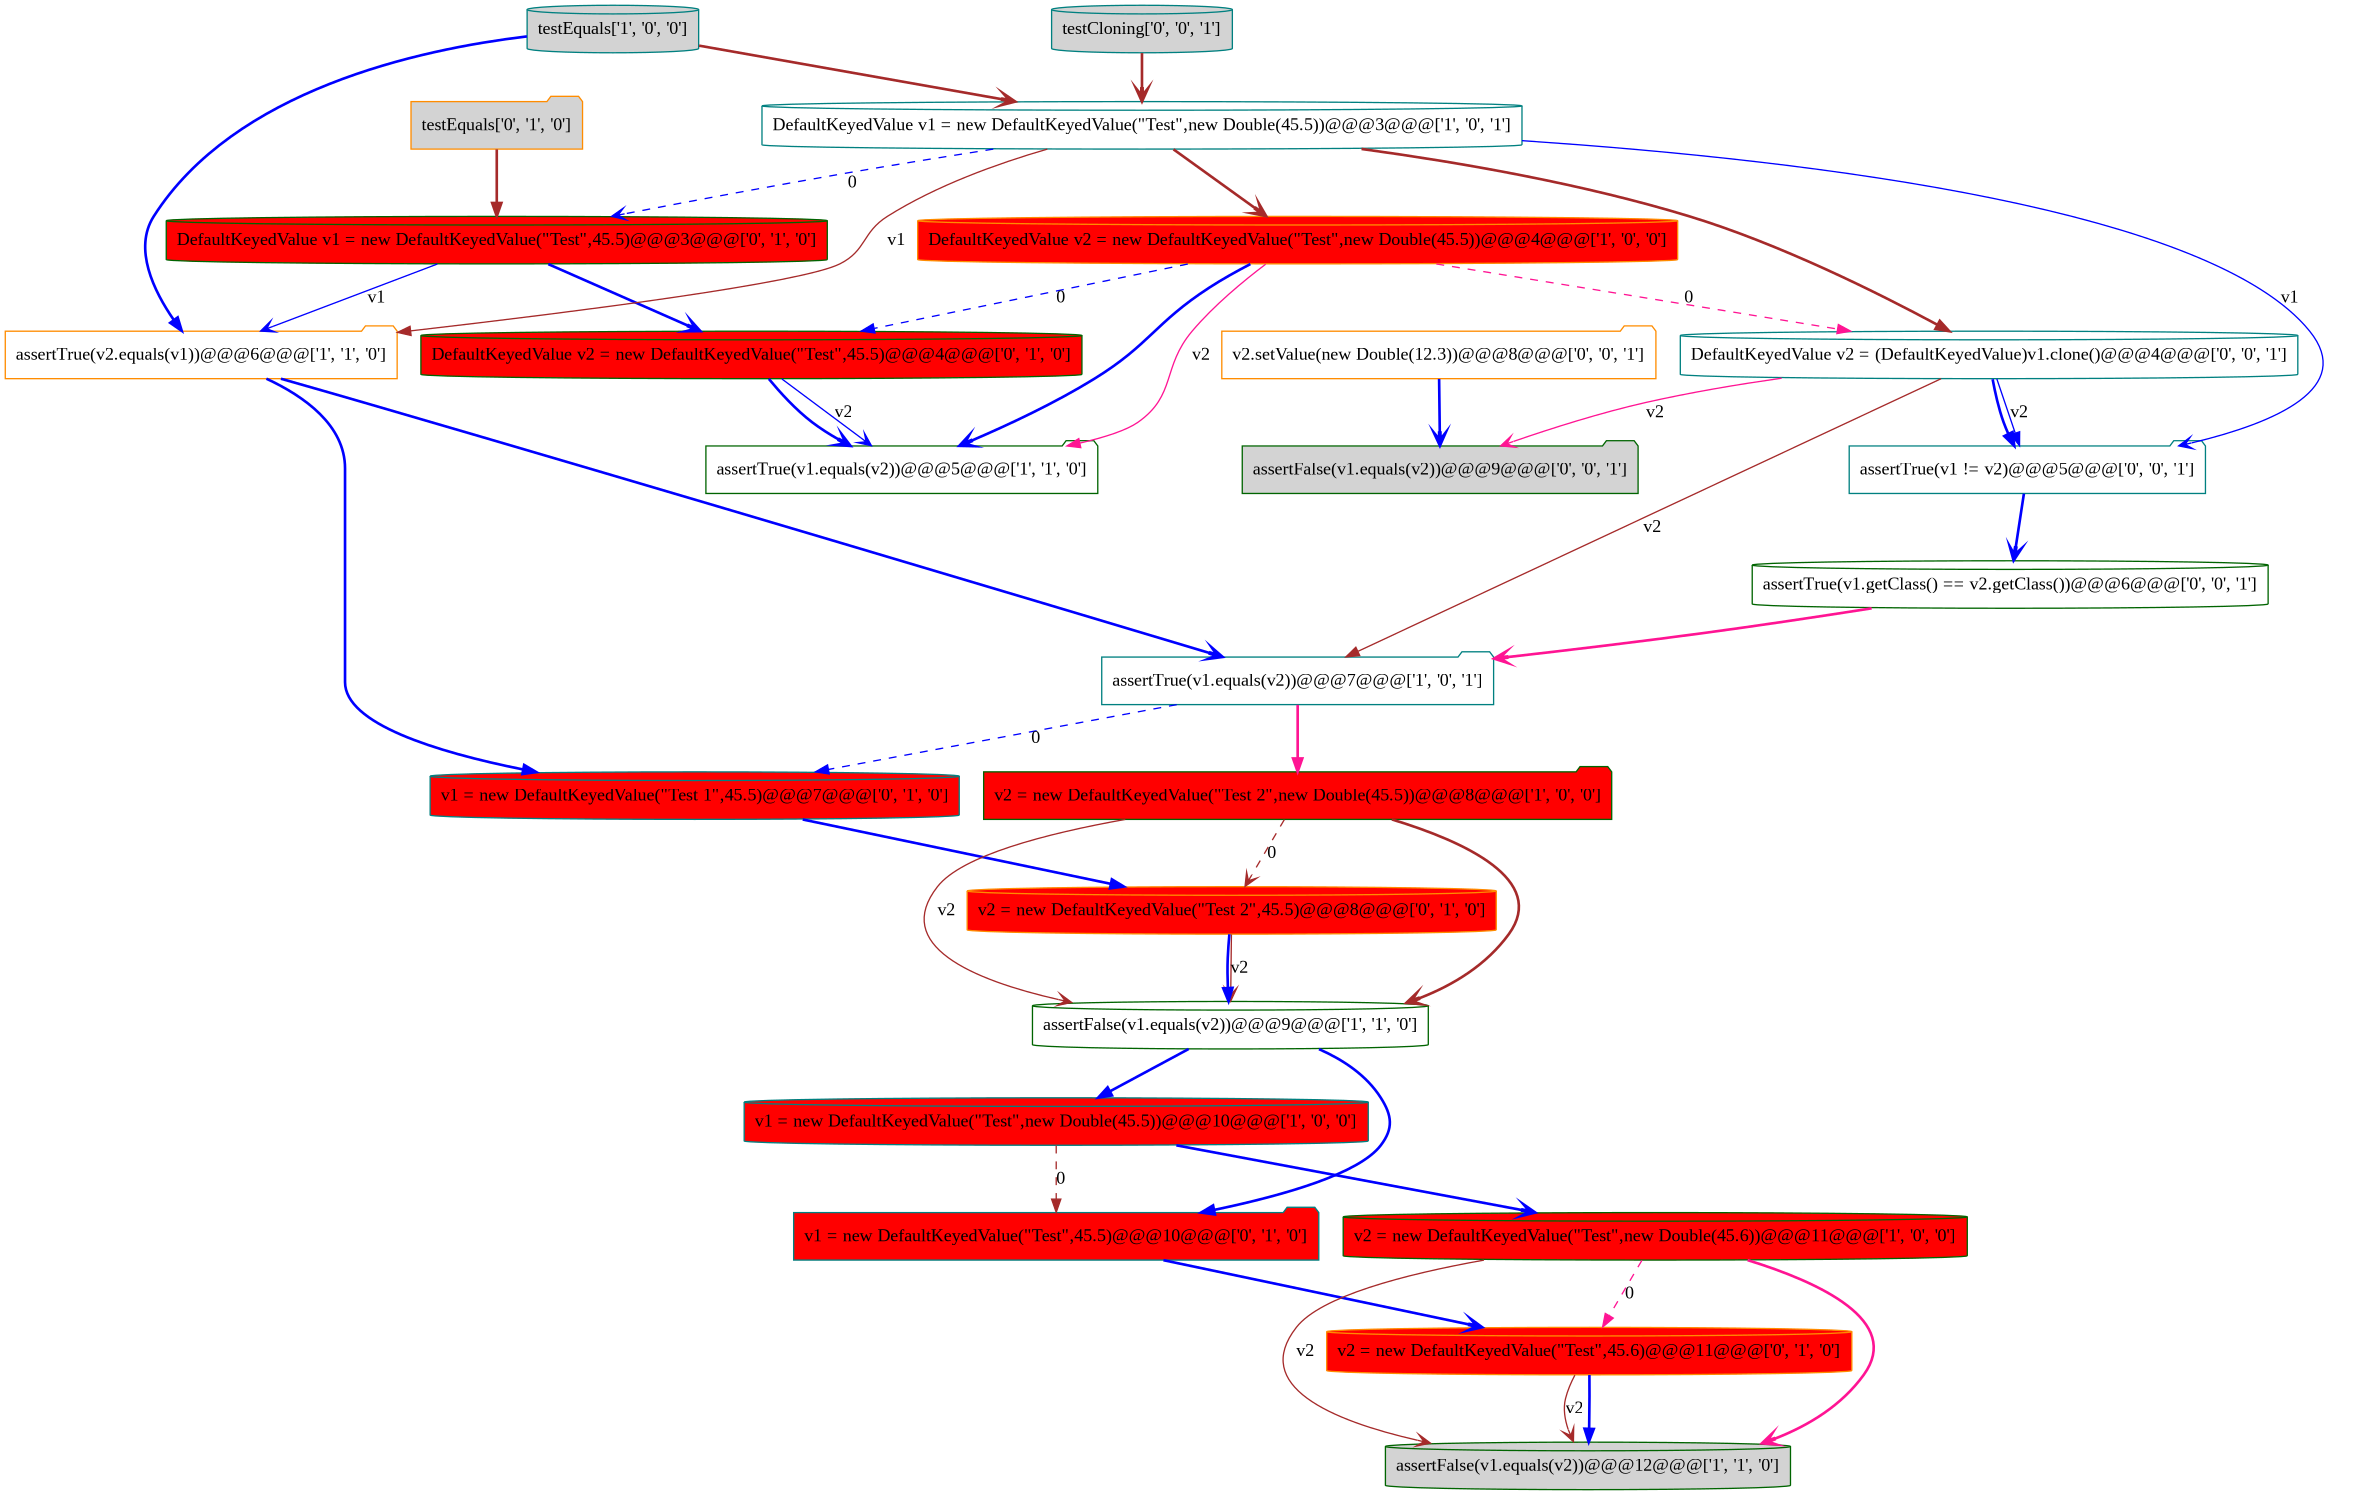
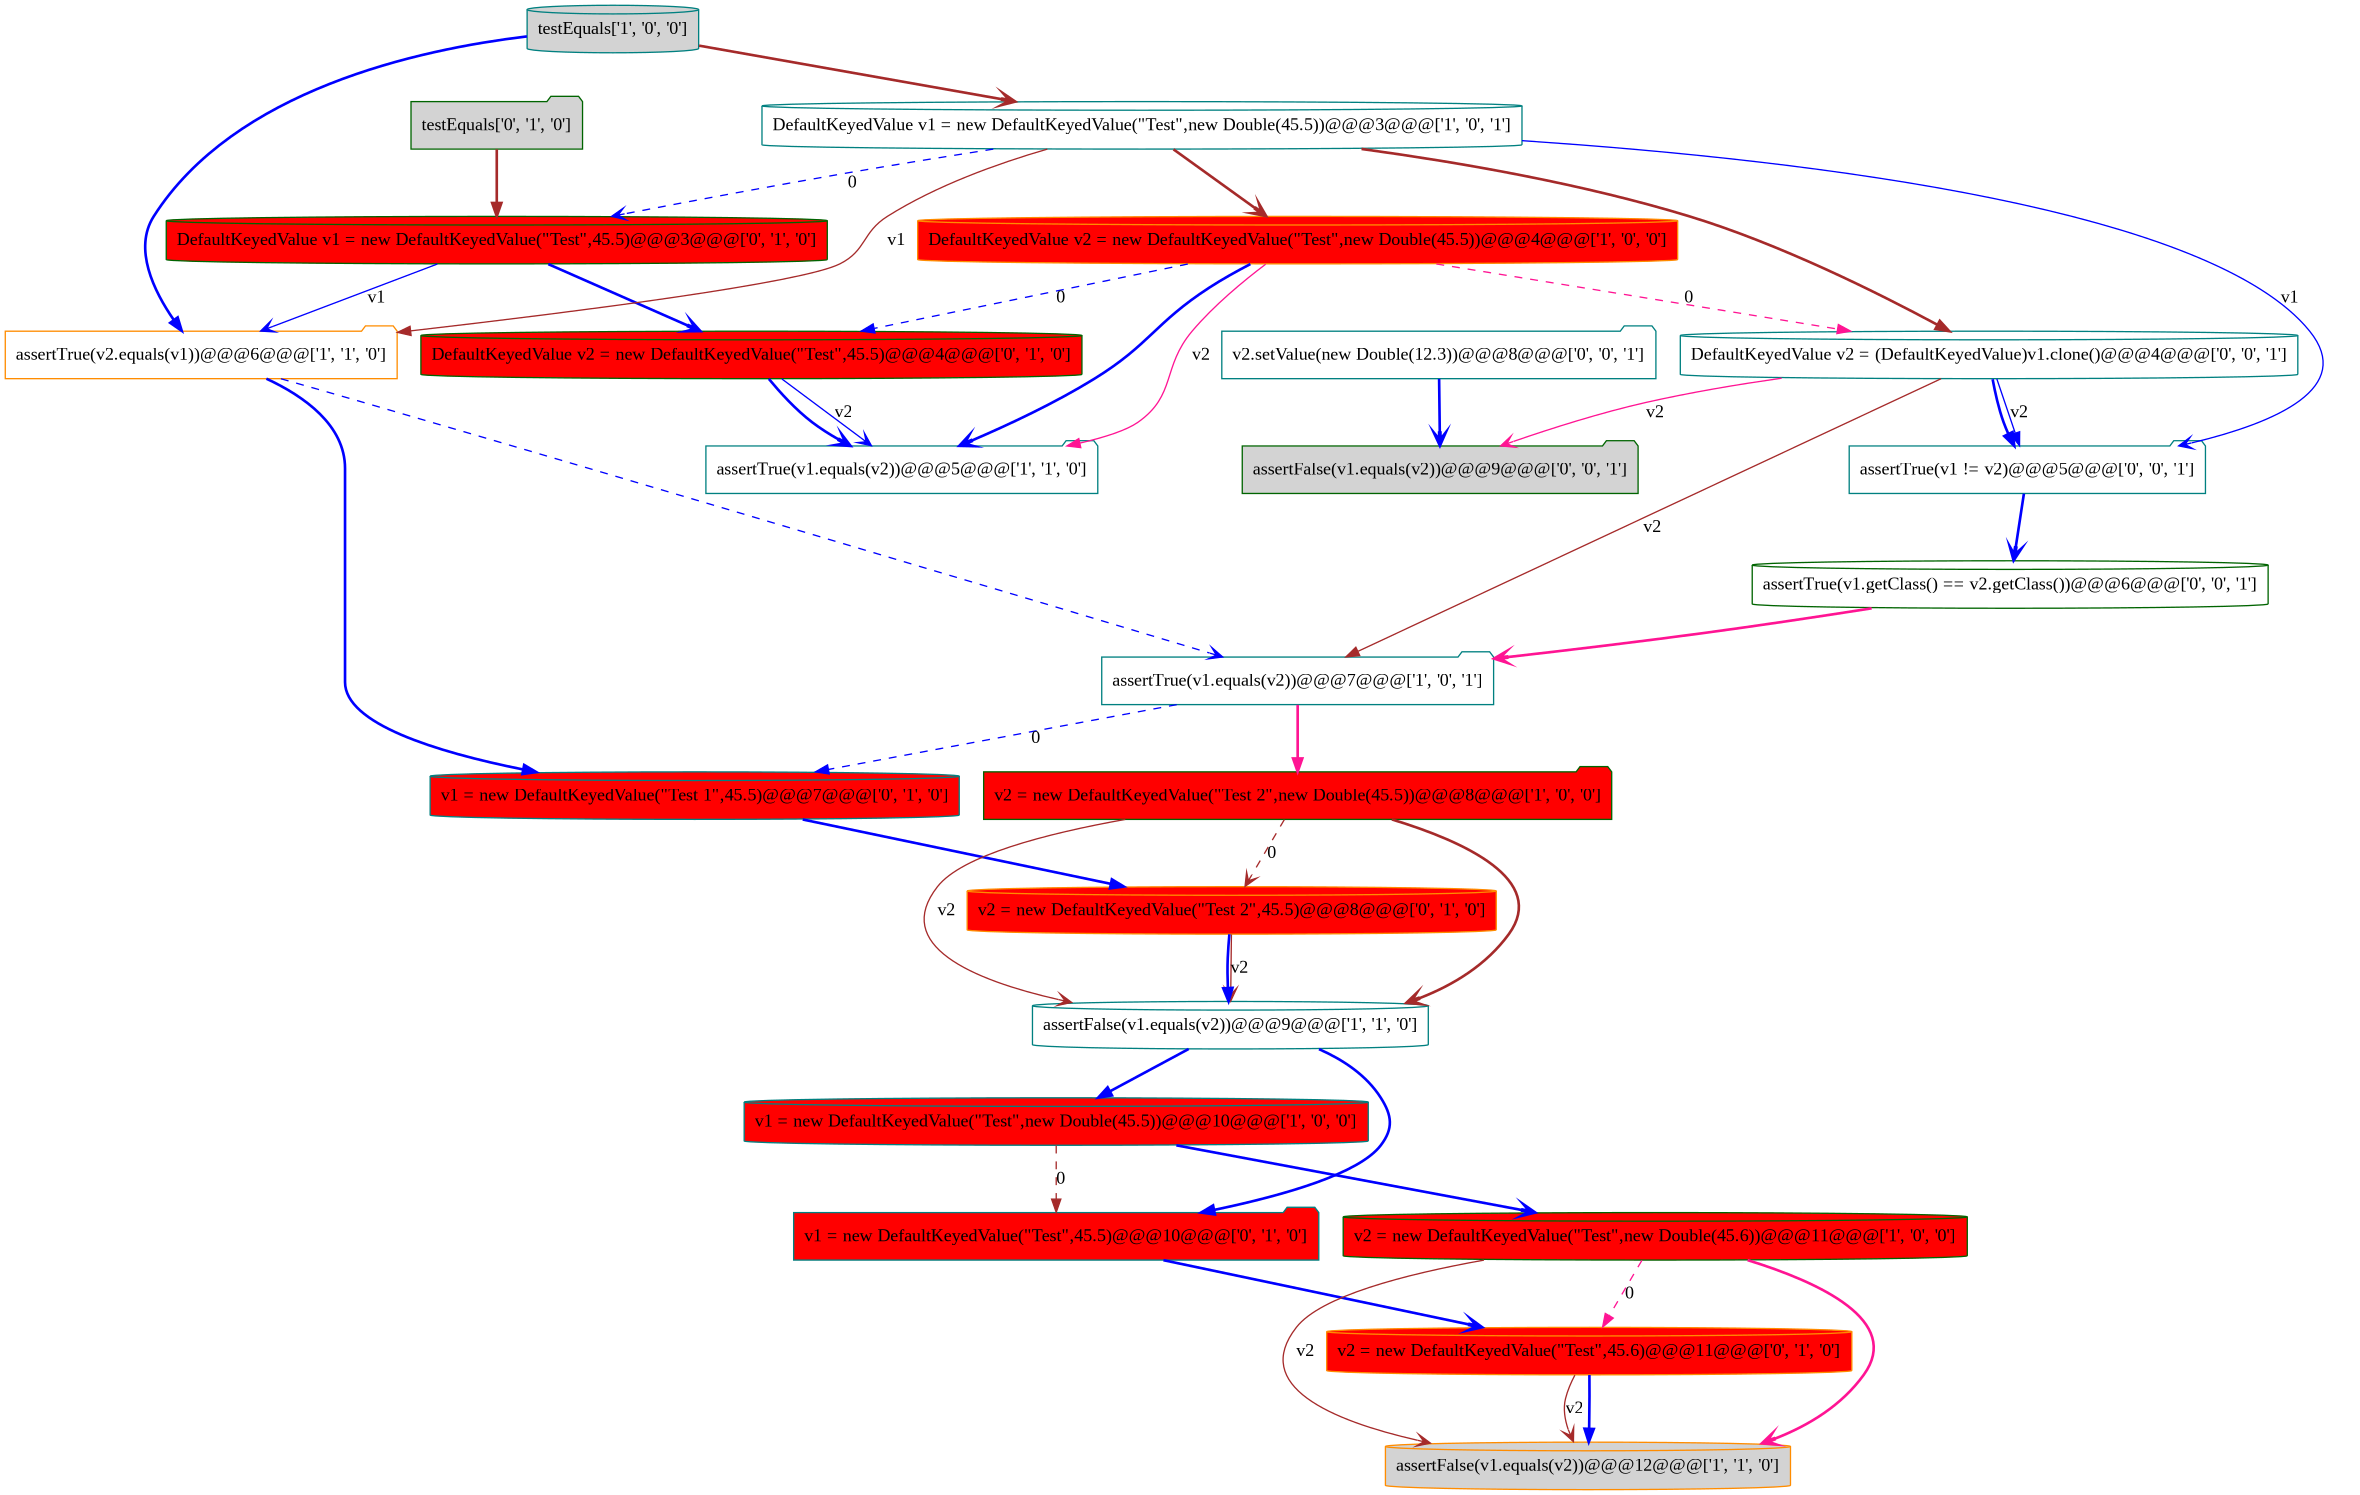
(1142, 29) -> none
(497, 125) -> (497, 125)
(1439, 355) -> (1439, 355)
(902, 470) -> (902, 470)
(746, 515) -> (746, 515)
(1230, 1025) -> (1230, 1025)
(1588, 1466) -> (1588, 1466)
